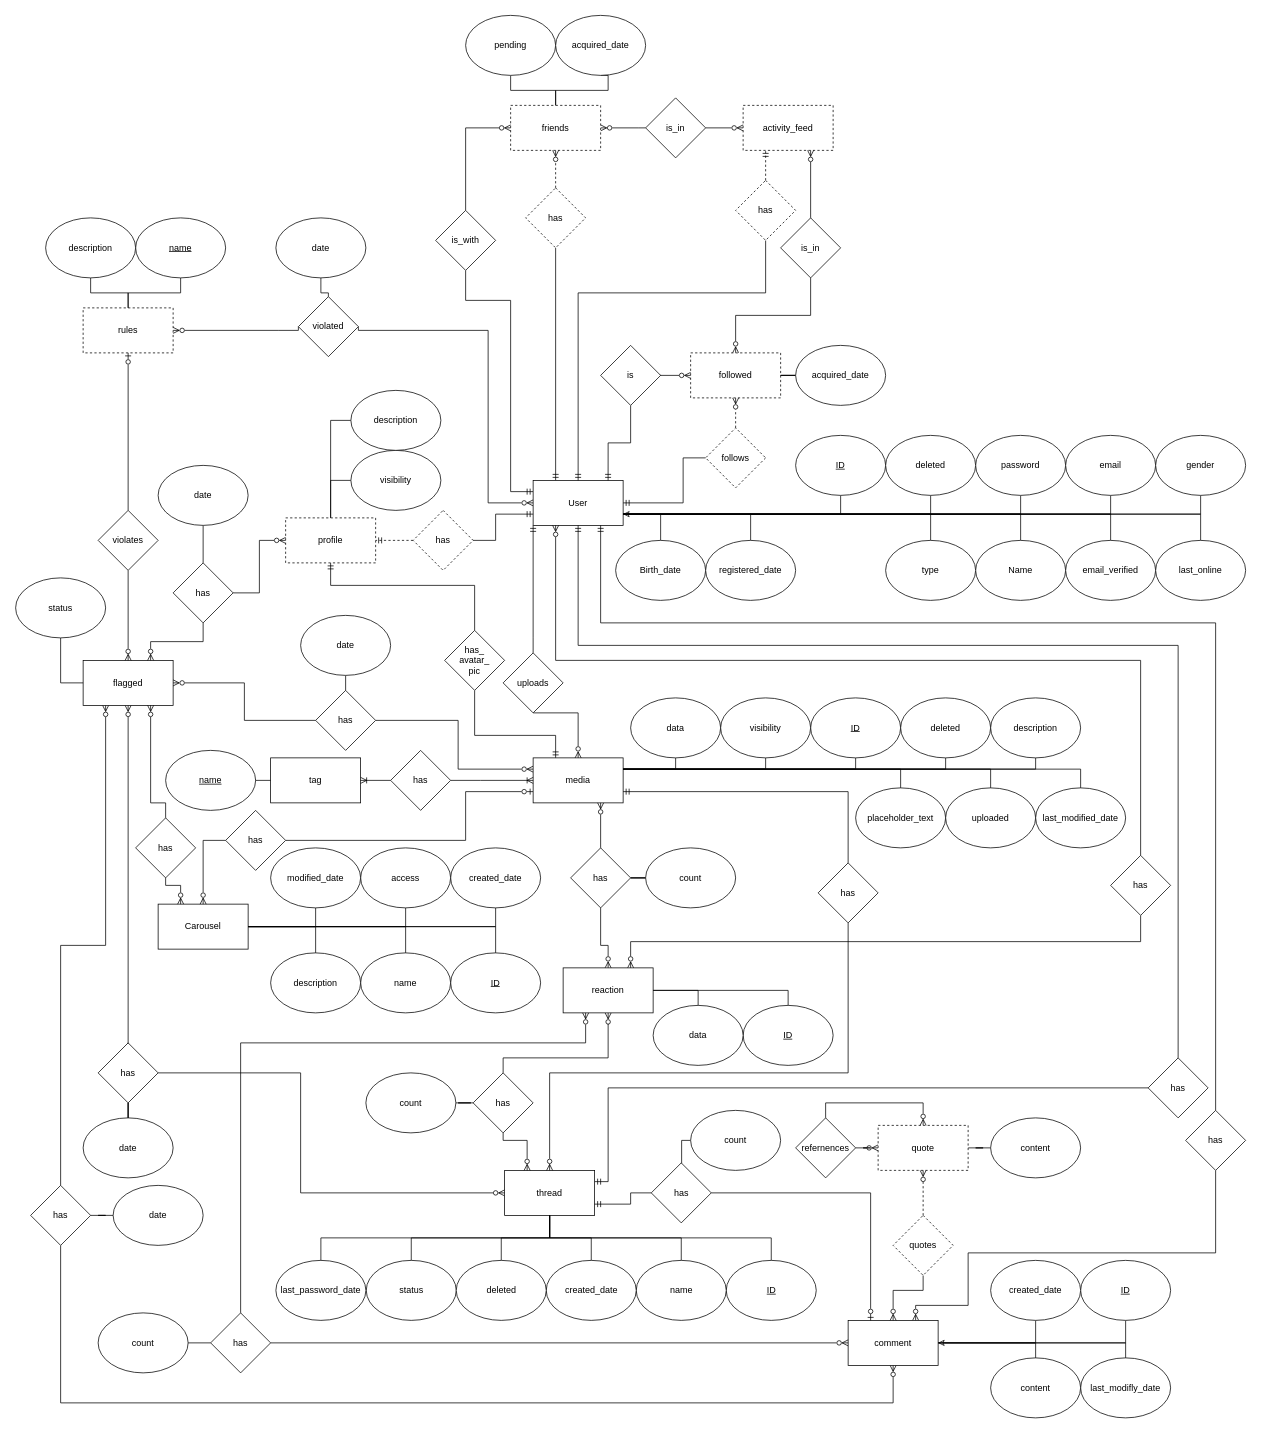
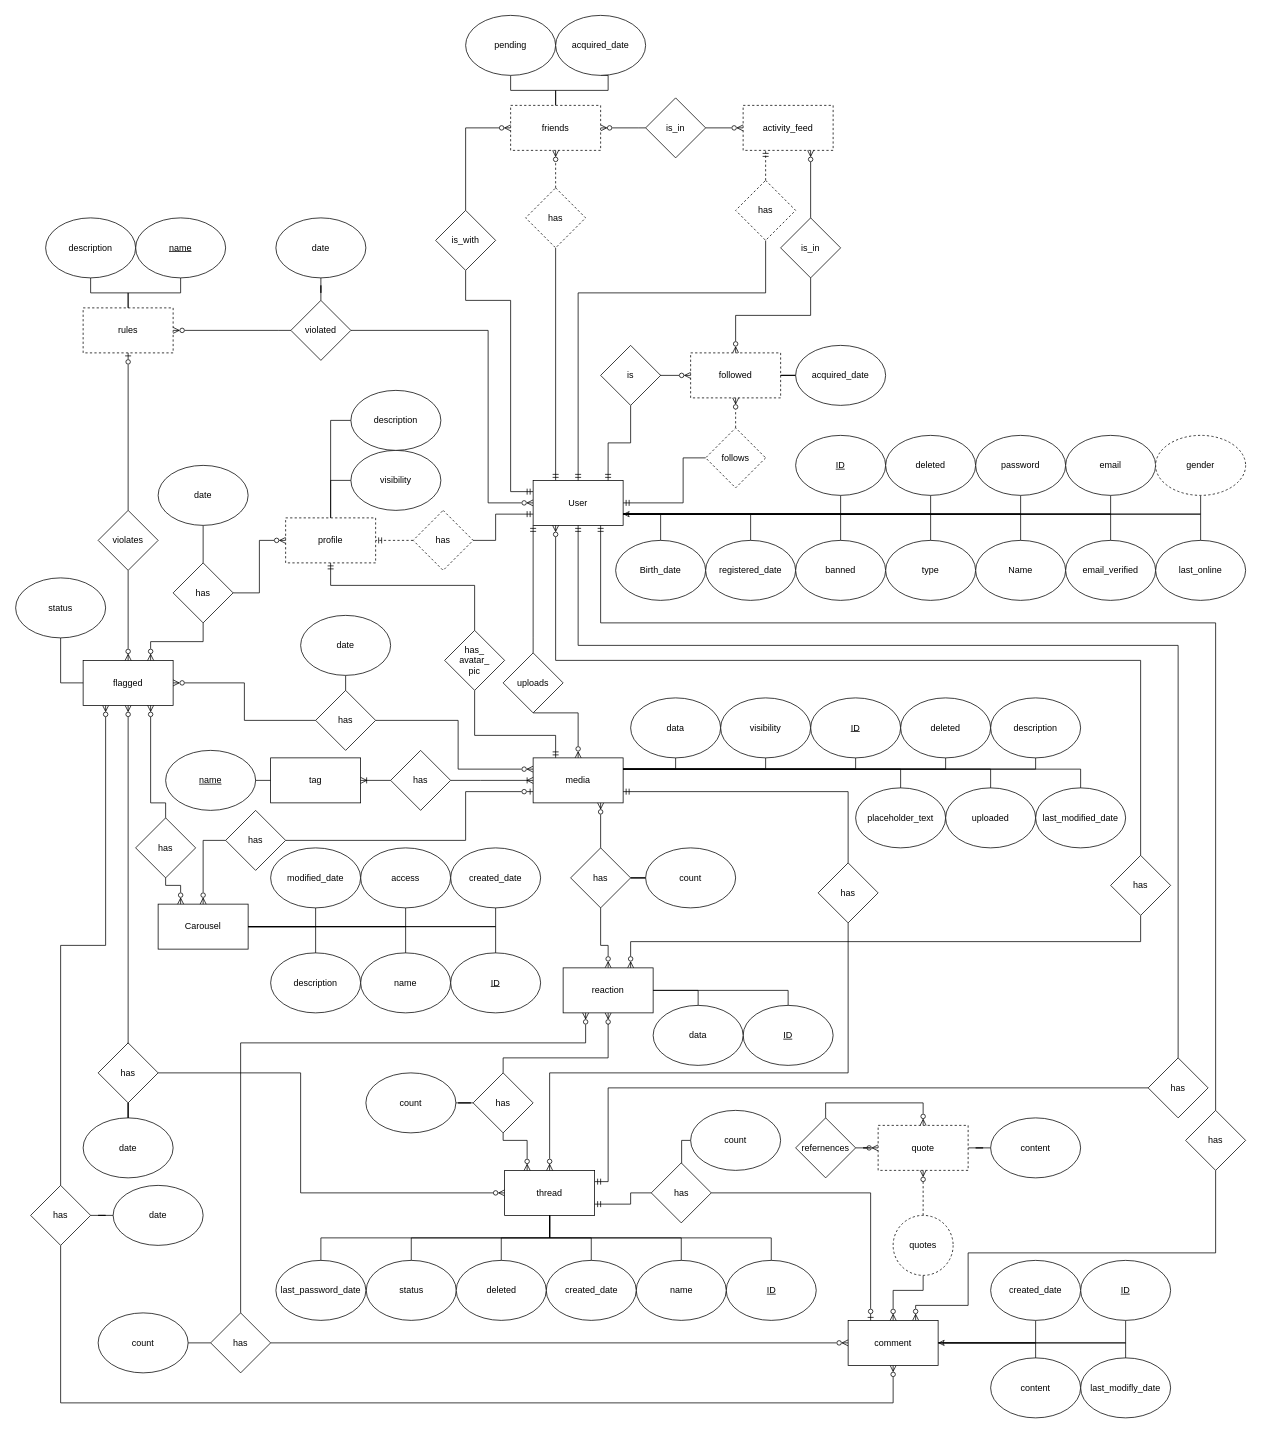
(328, 327) -> (321, 330)
(1200, 465) -> (1200, 465)
none -> (840, 528)
none -> (840, 570)
(923, 1245) -> (923, 1245)
